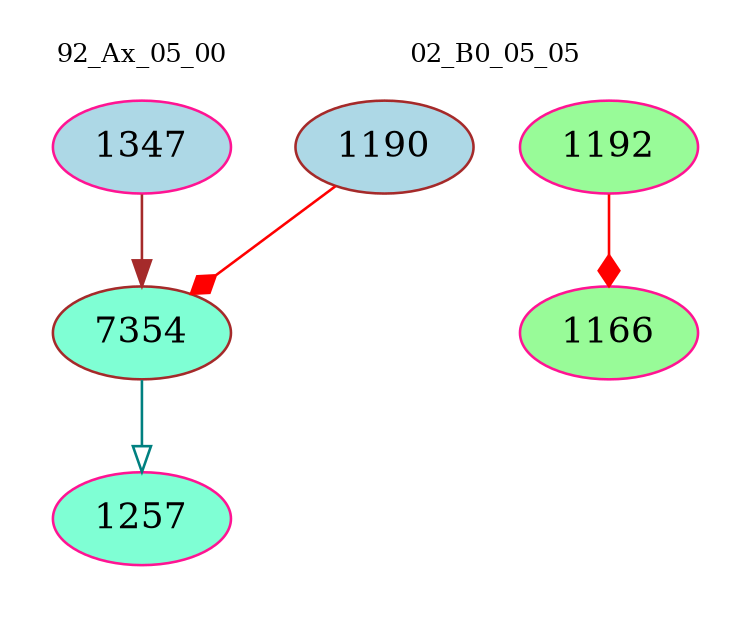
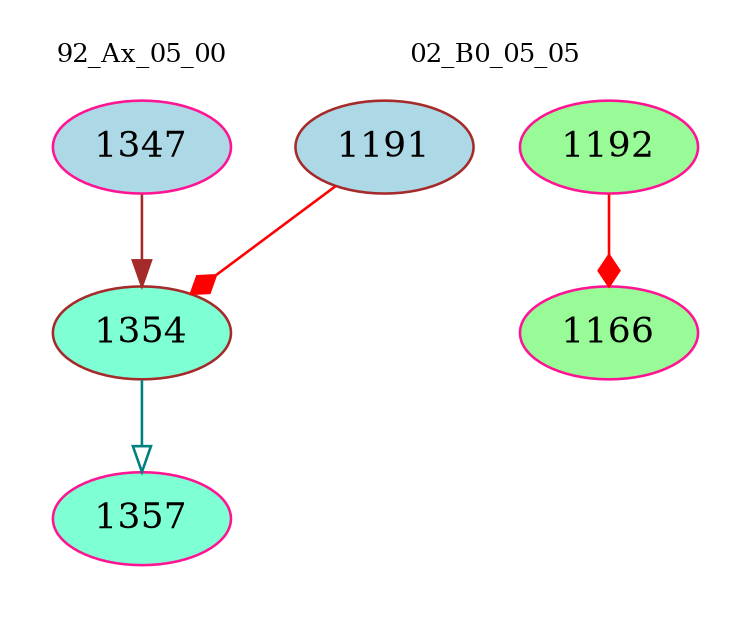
(385, 147) -> (385, 147)
(142, 333) -> (142, 333)
(142, 519) -> (142, 519)
